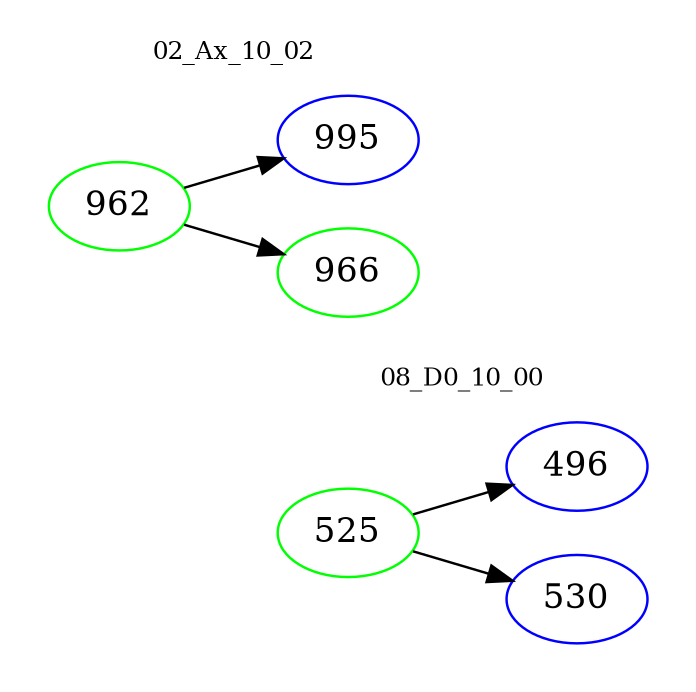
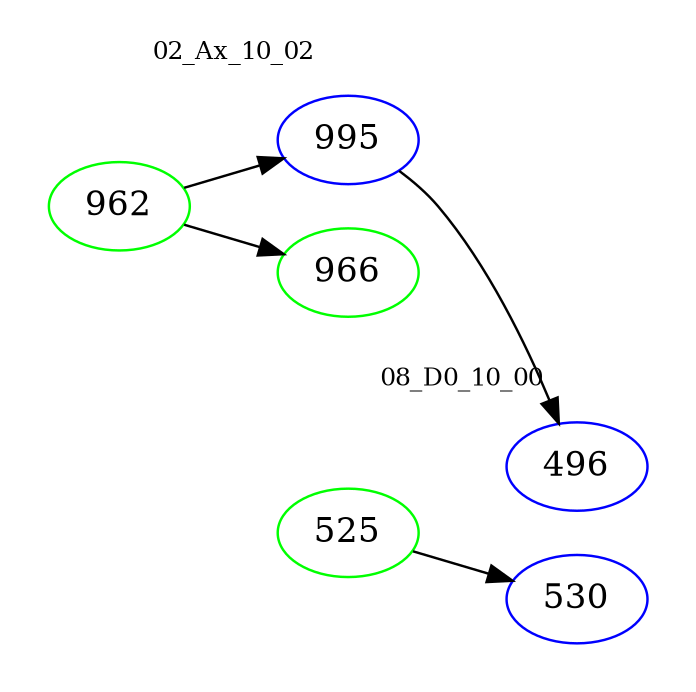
(451, 503) -> (488, 277)
